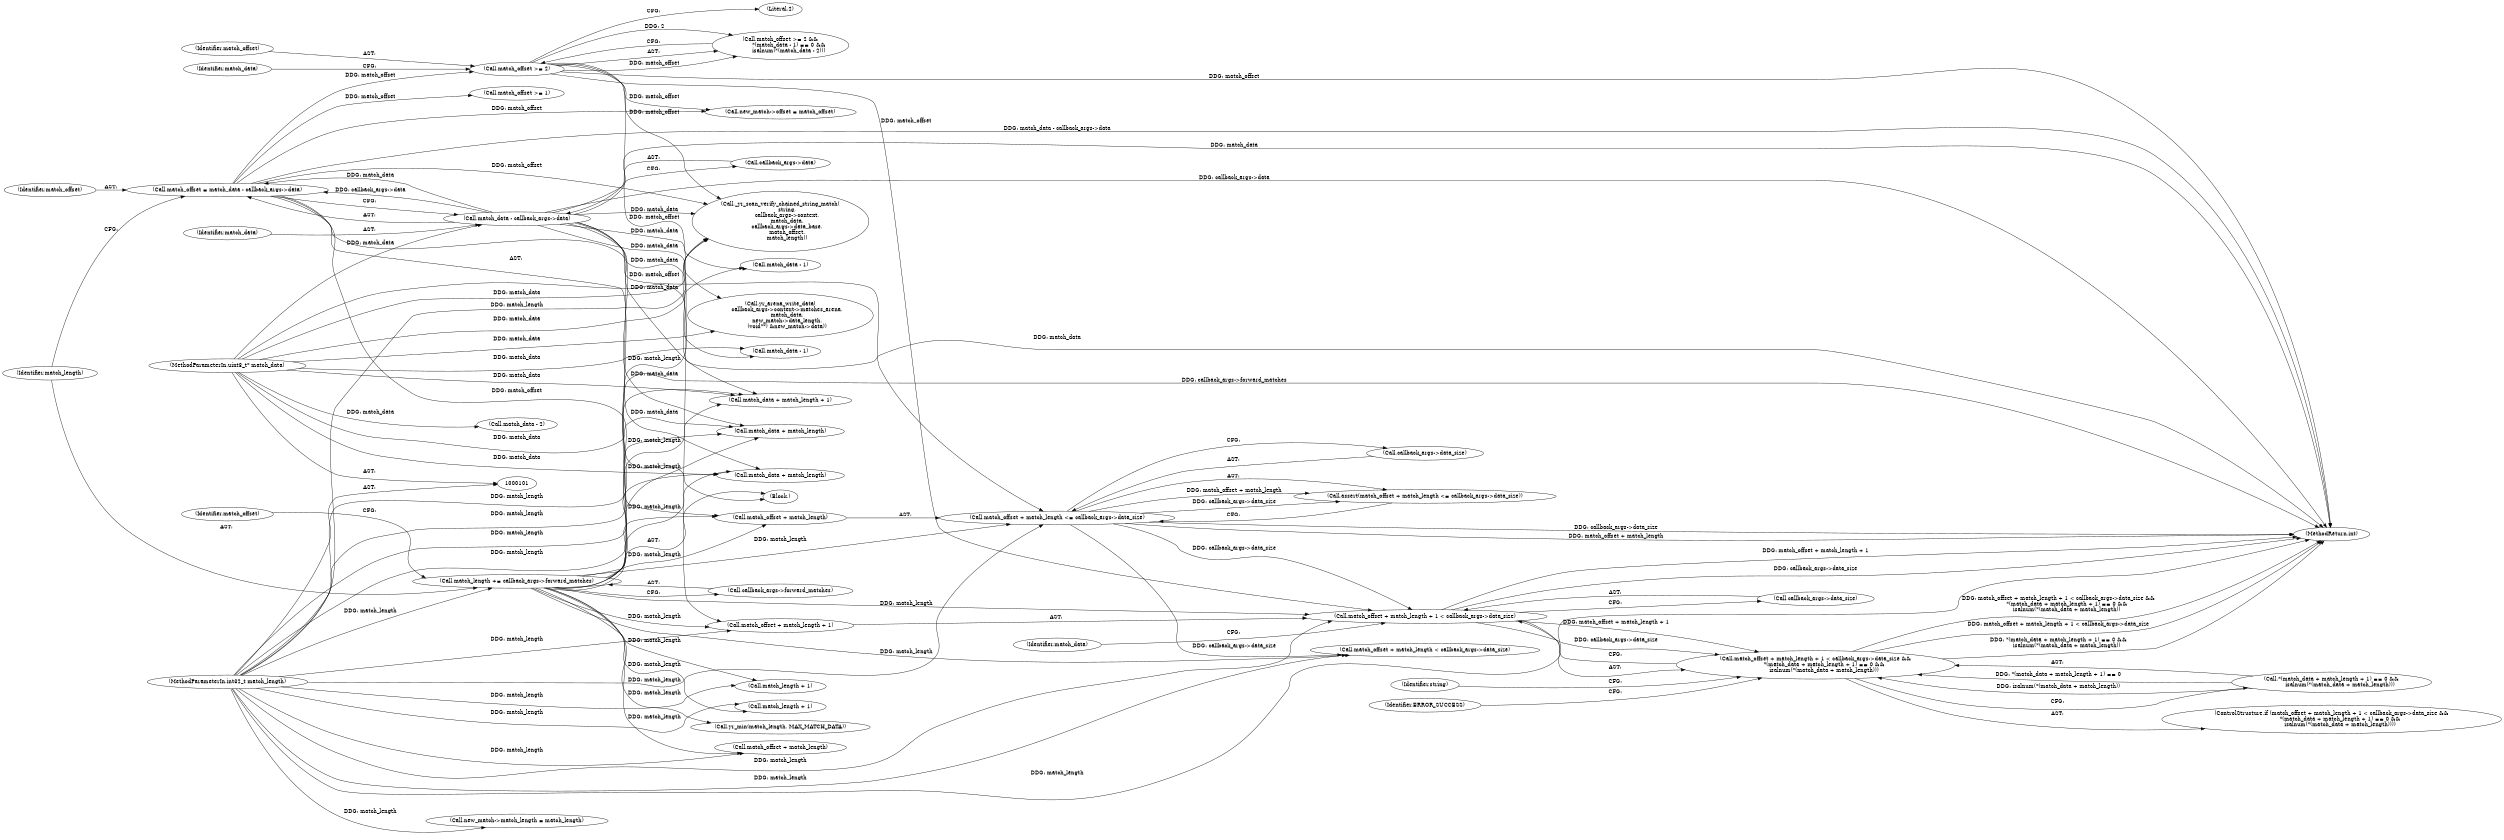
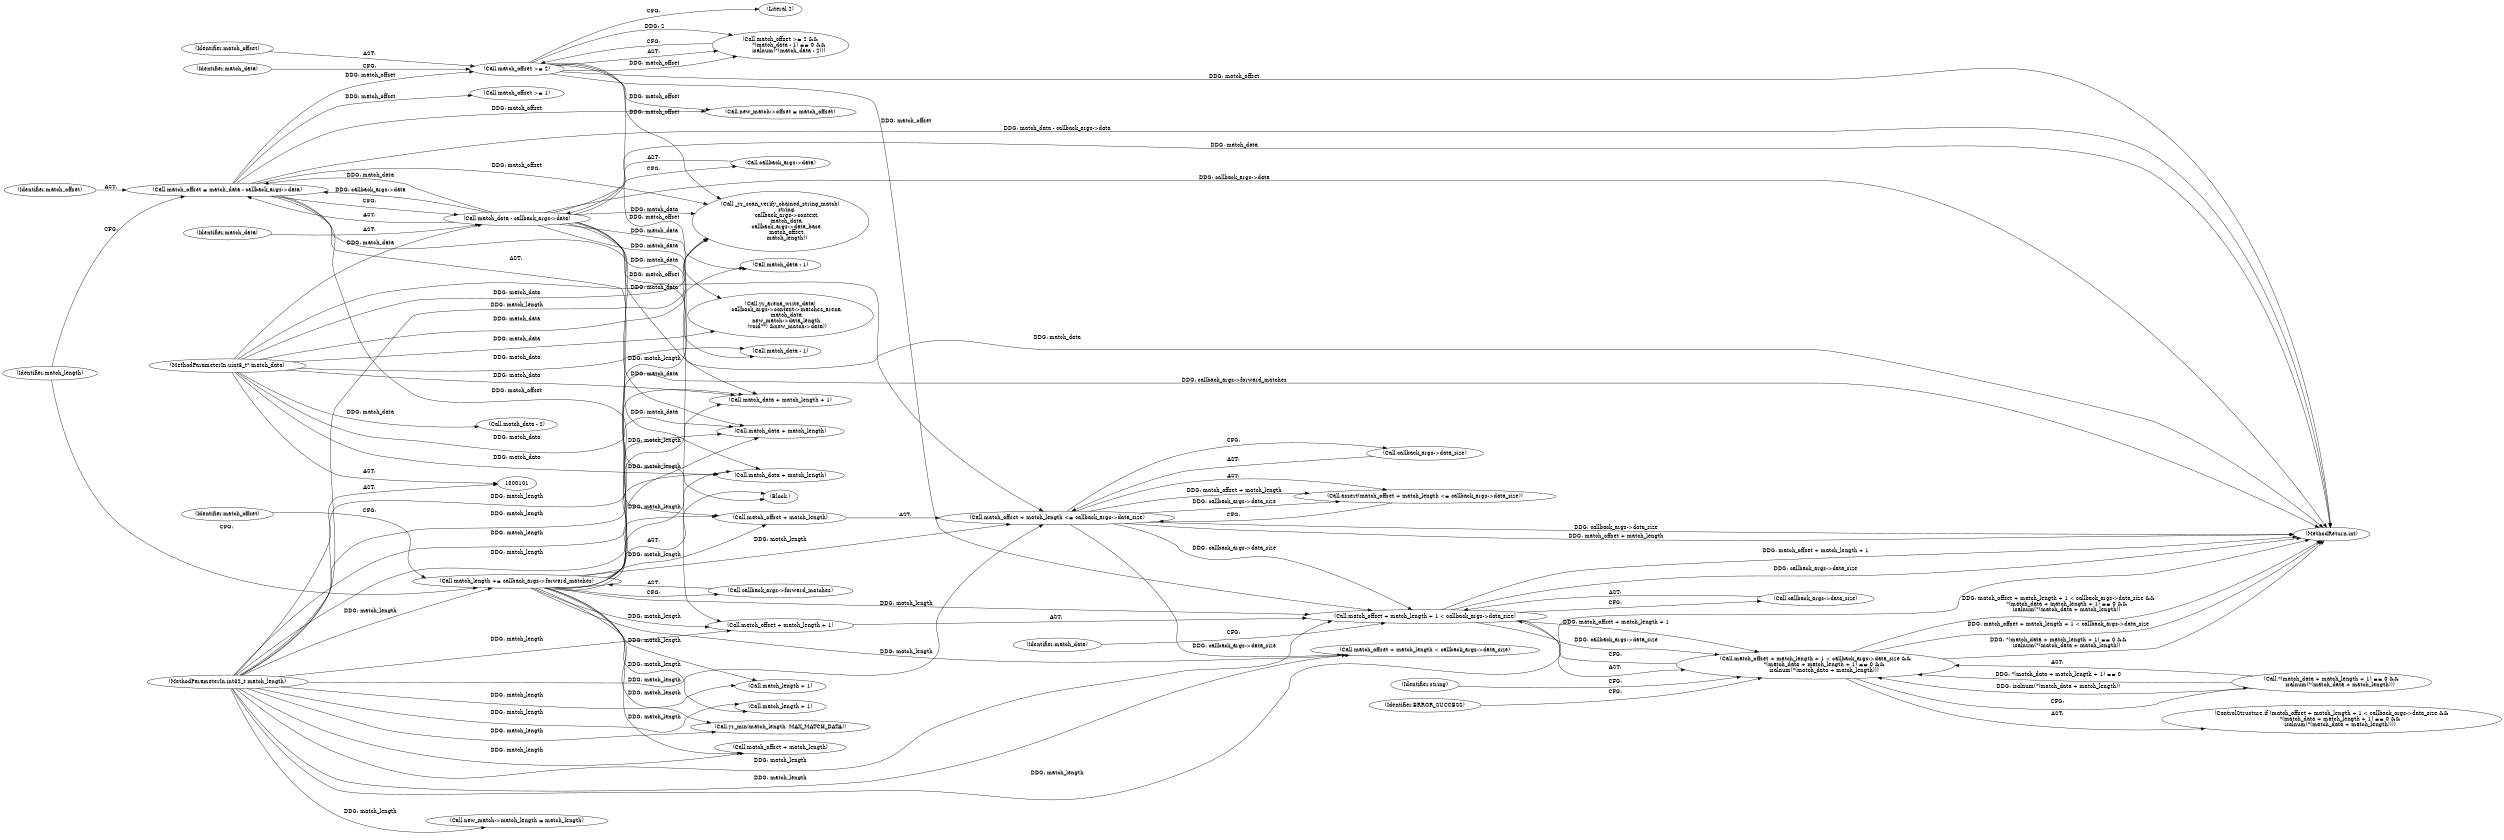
(227, 527) -> (227, 527)
none -> (476, 740)
